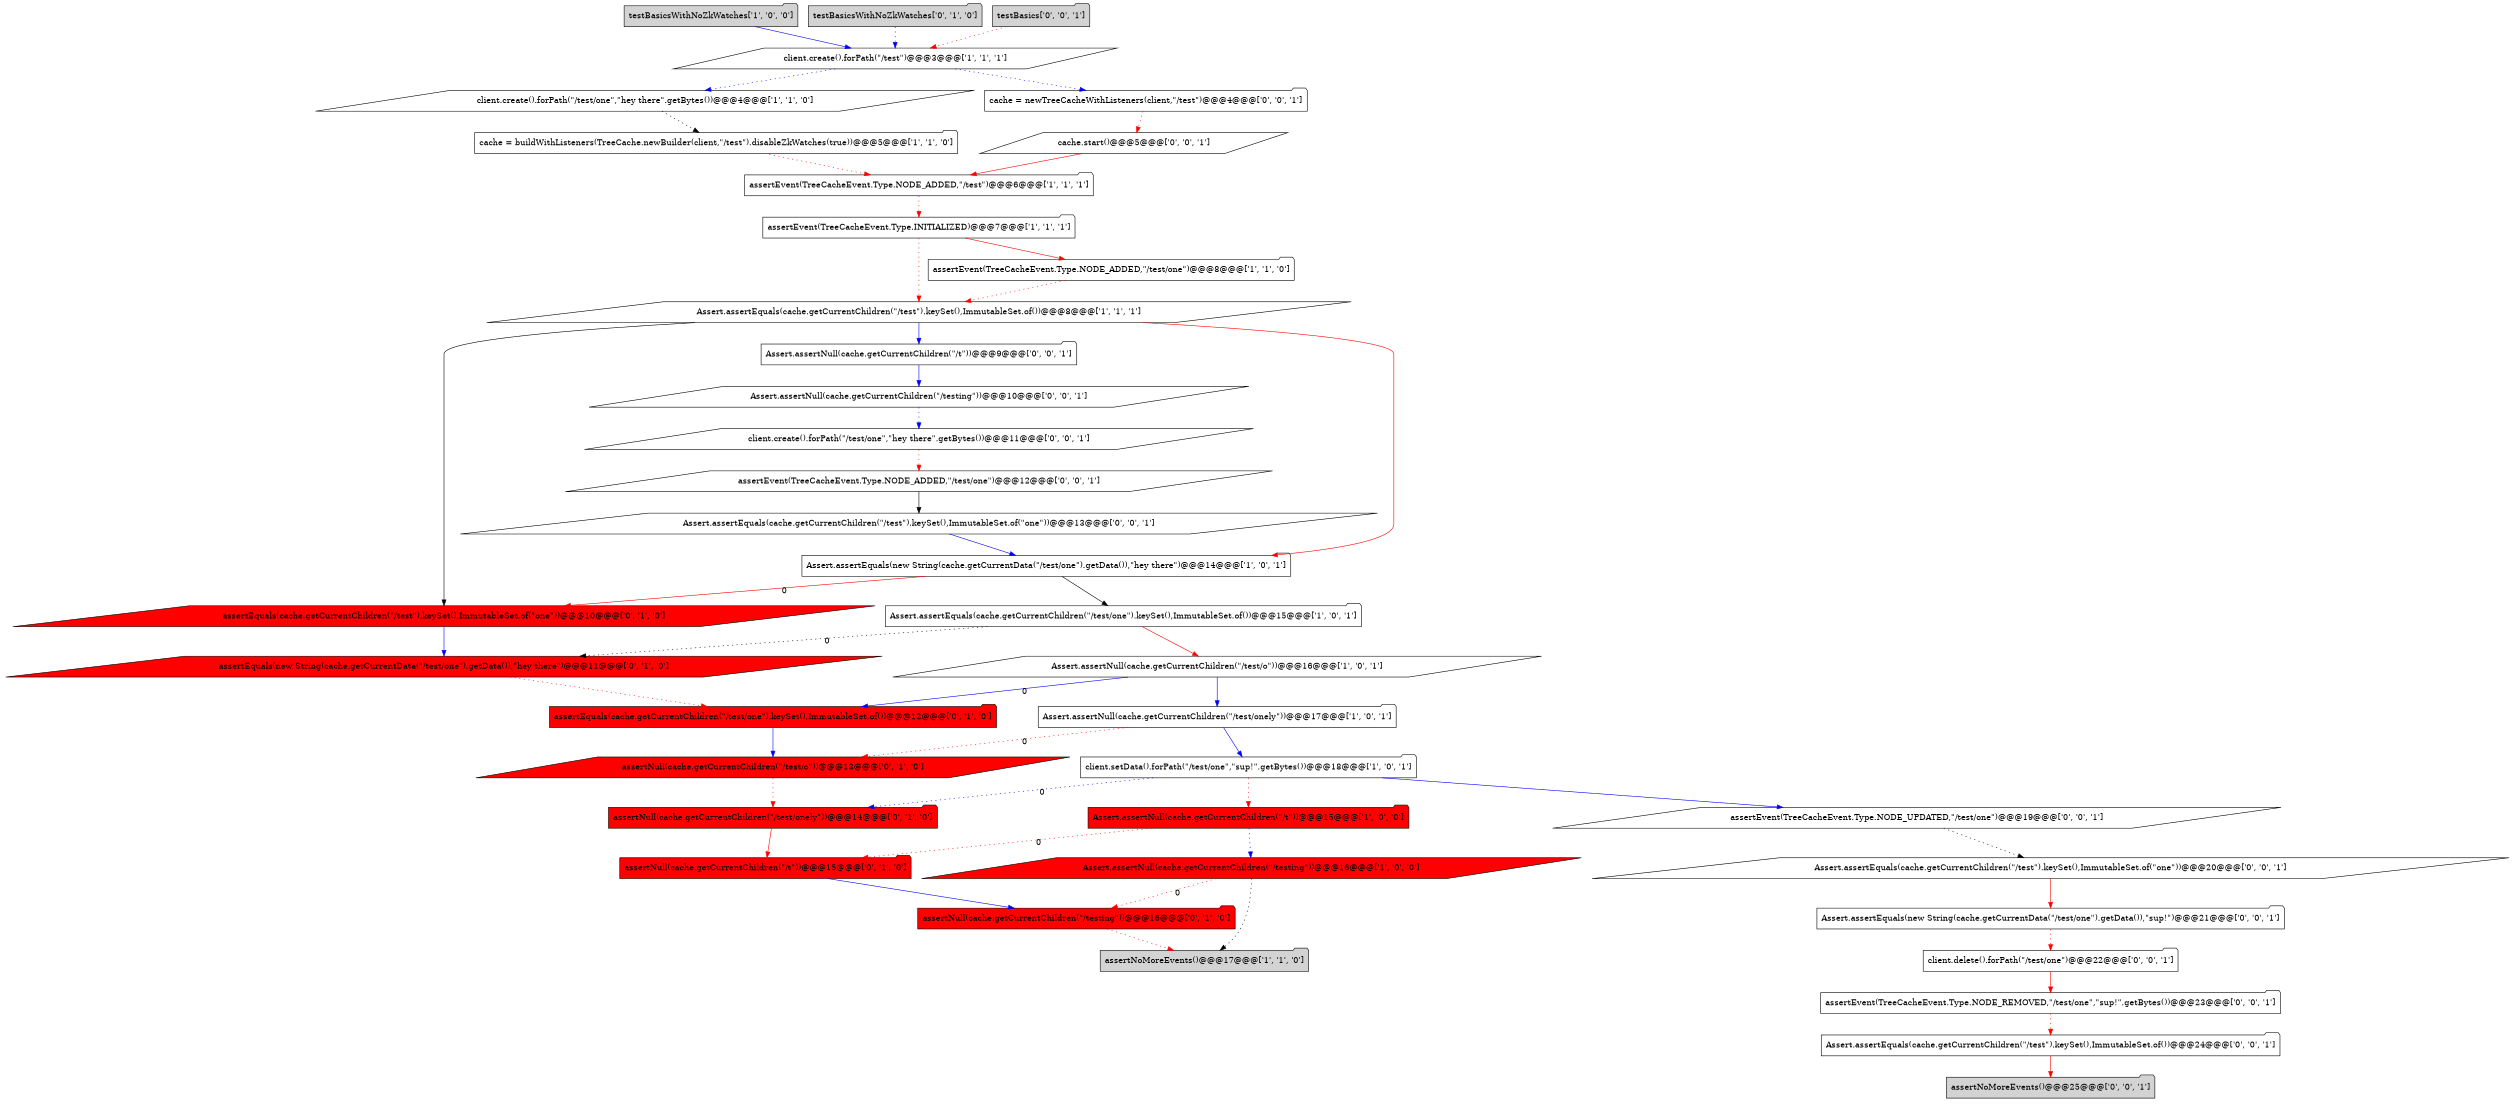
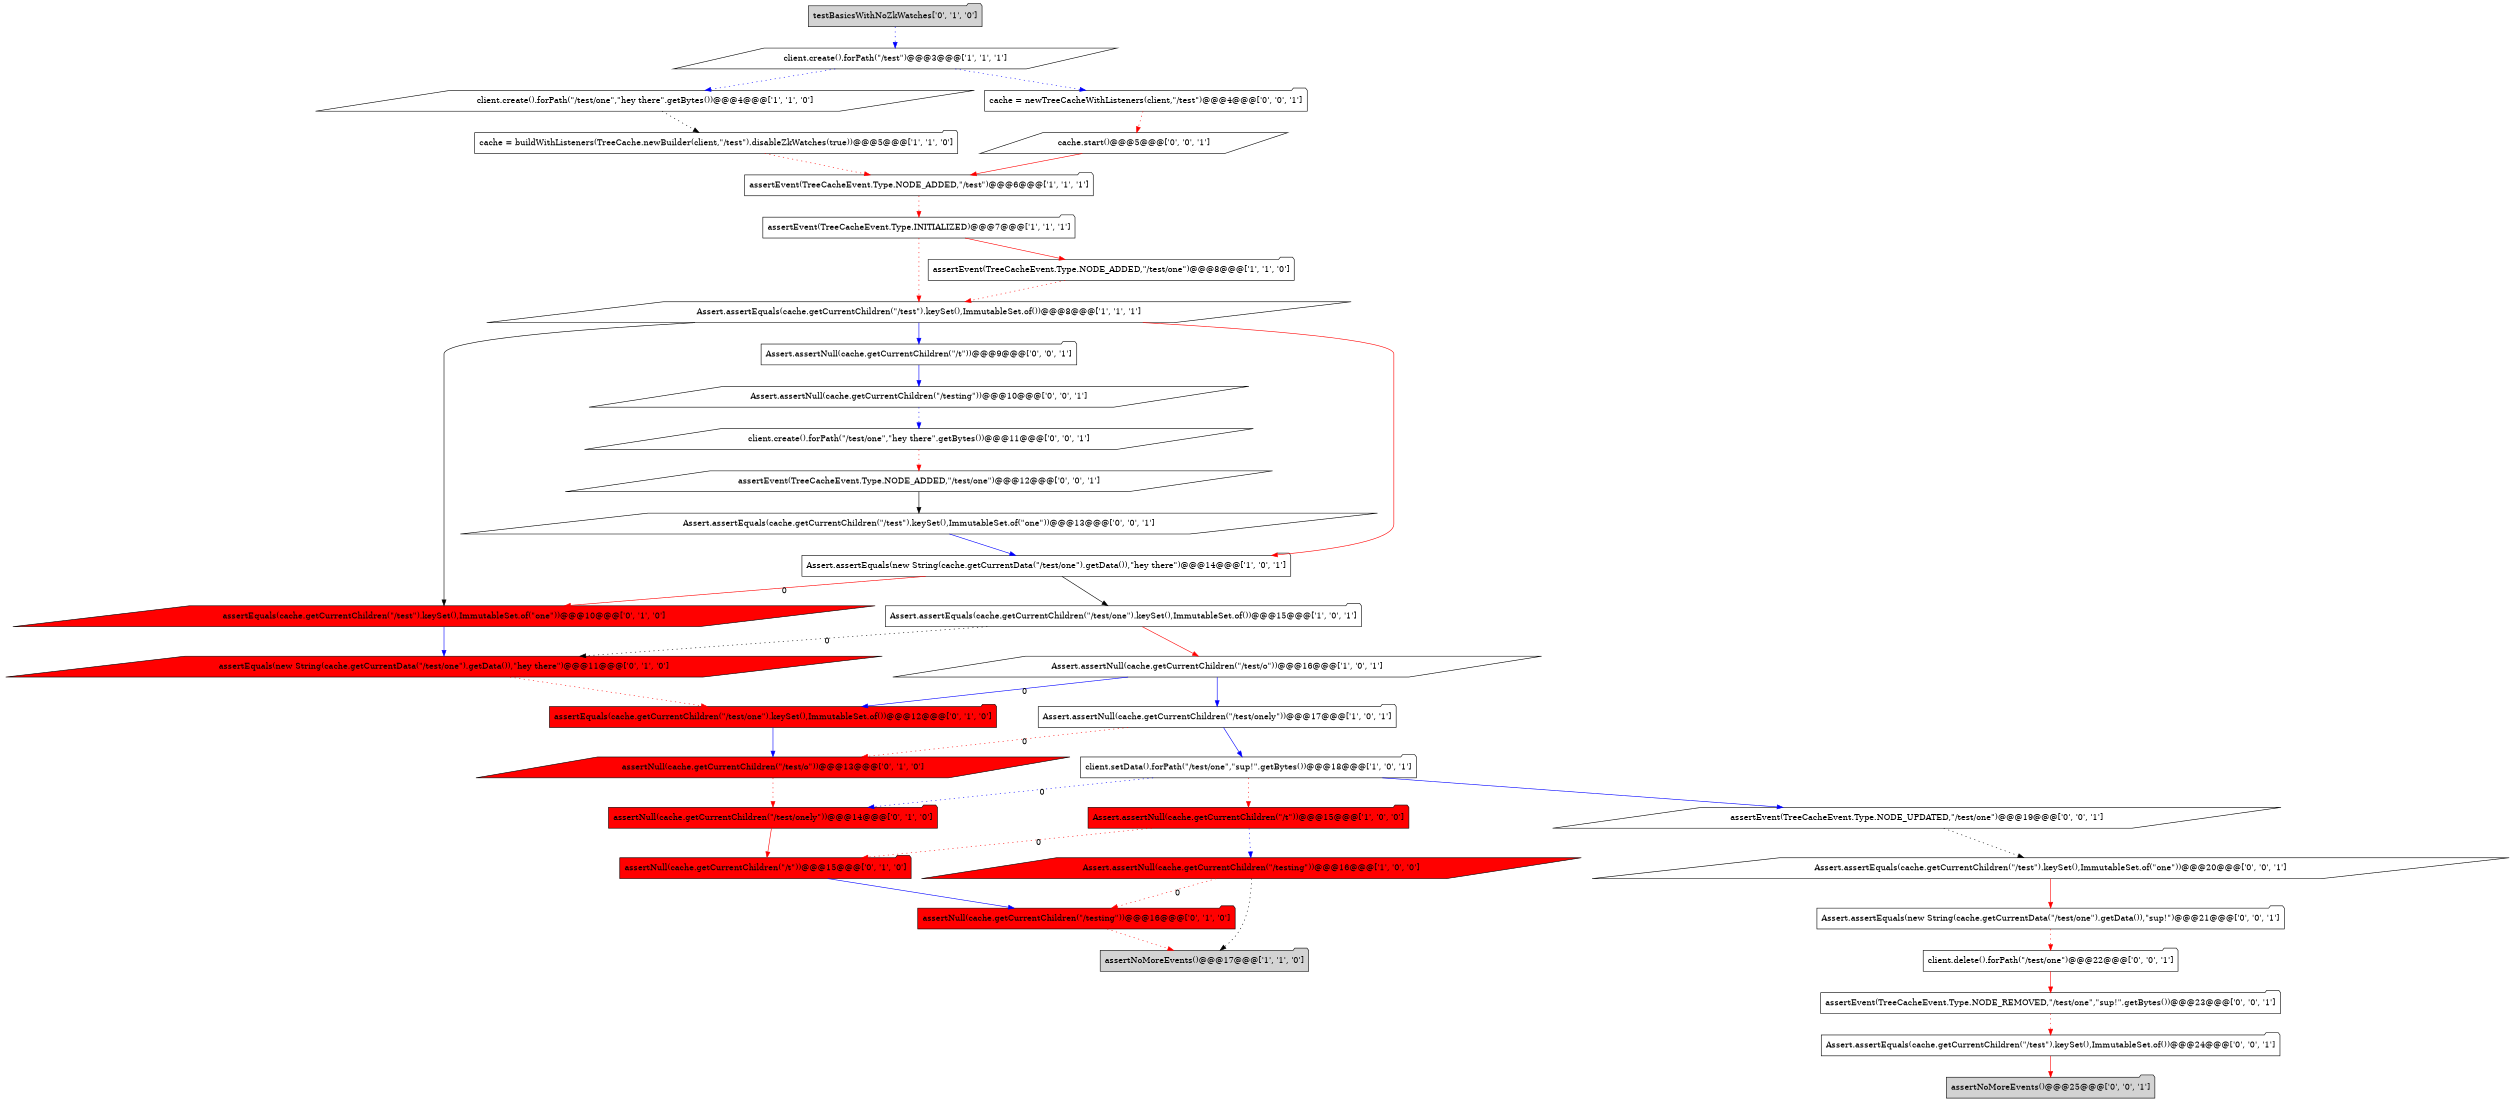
(711, 16) -> none
(1041, 16) -> none
